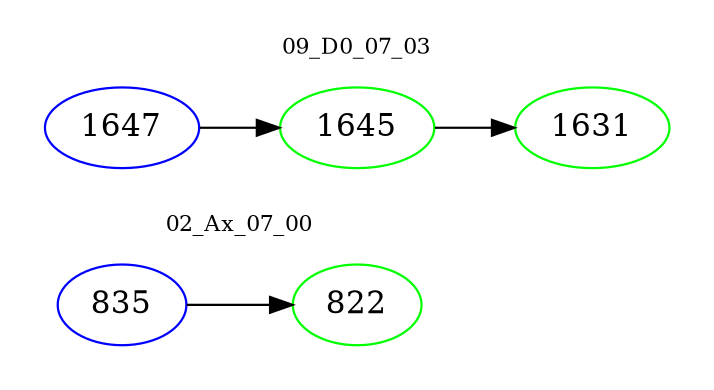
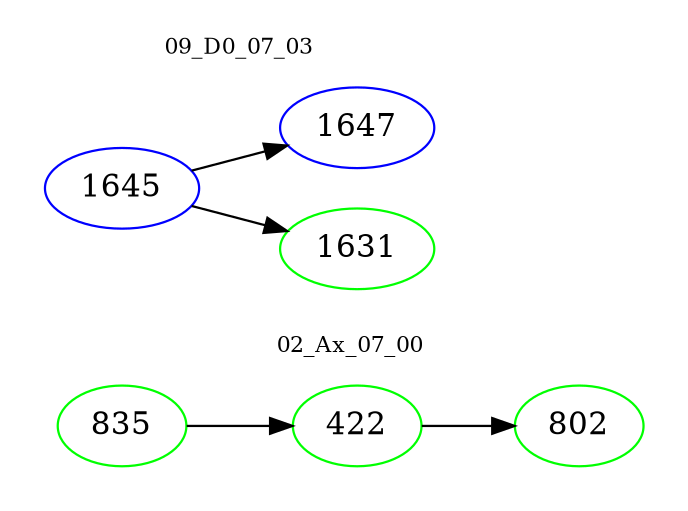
(228, 128) -> (228, 161)
(357, 128) -> (122, 188)
(122, 305) -> (122, 426)
(357, 305) -> (357, 426)
none -> (579, 426)
